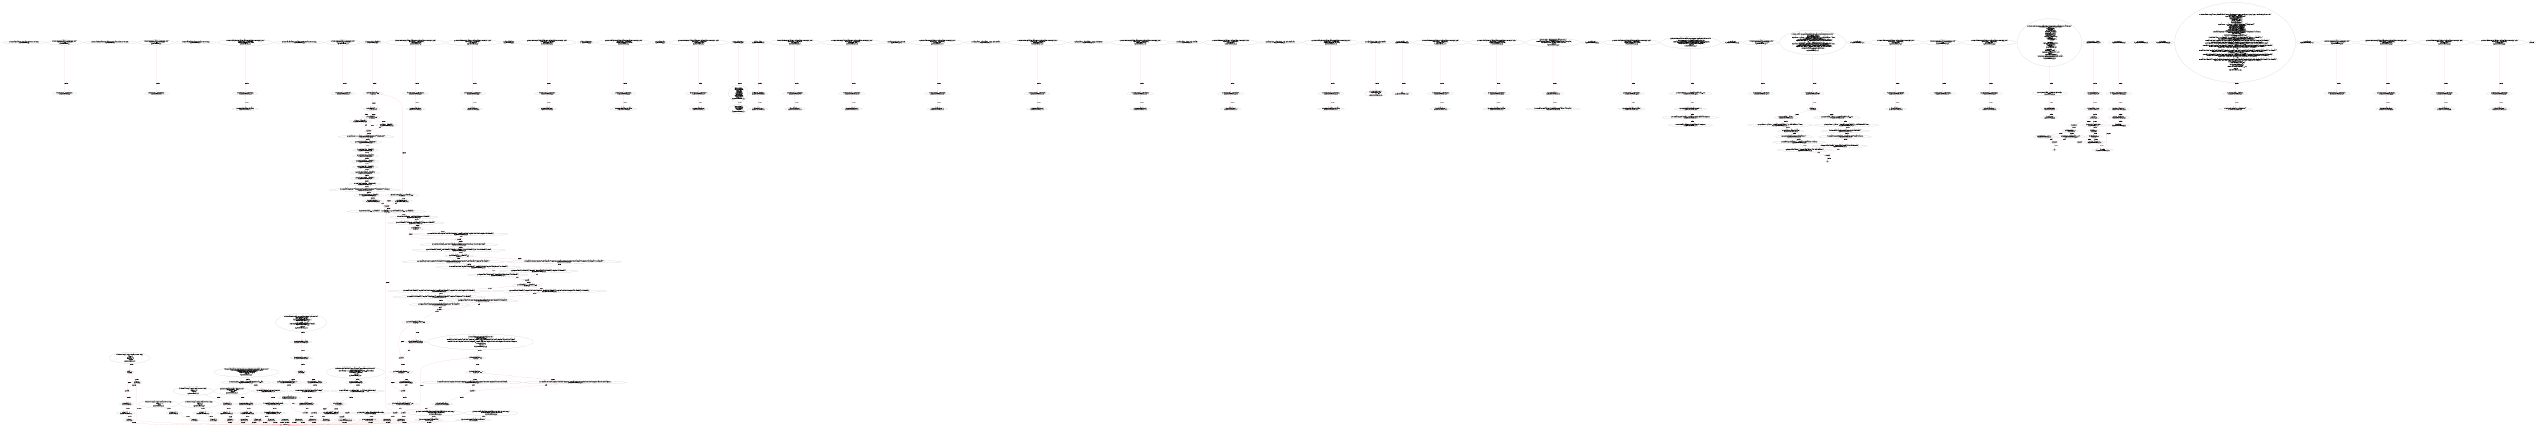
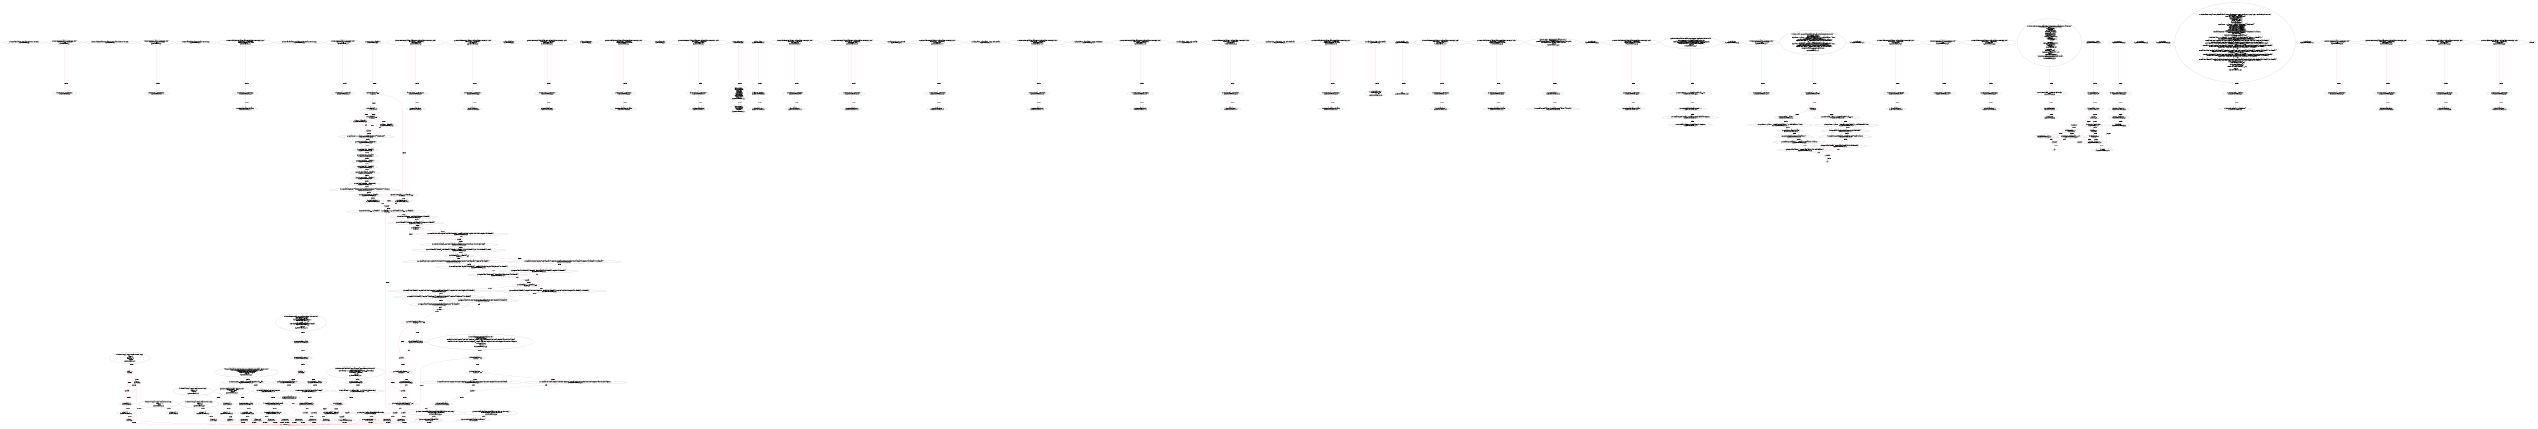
(194, 420) -> none
